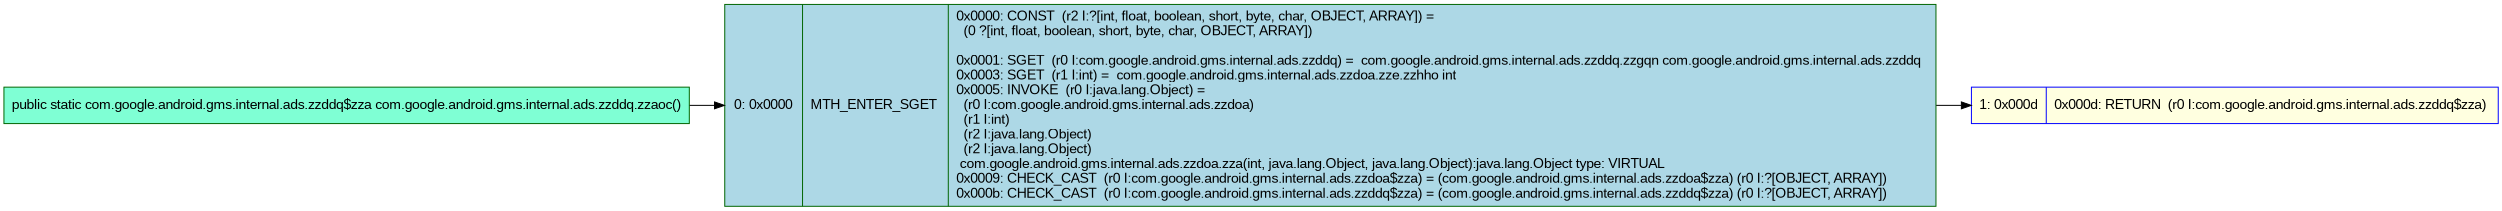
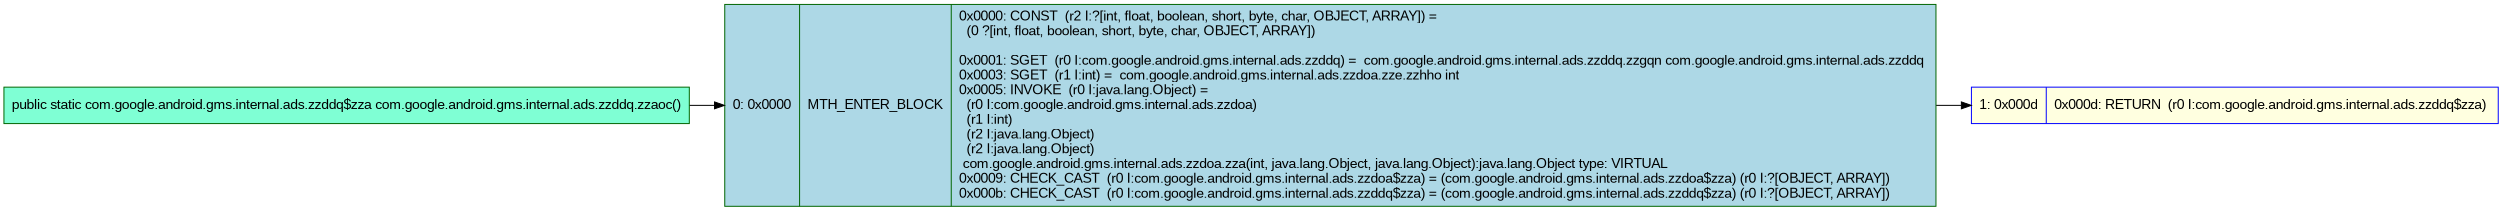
(874, 105) -> (875, 105)
